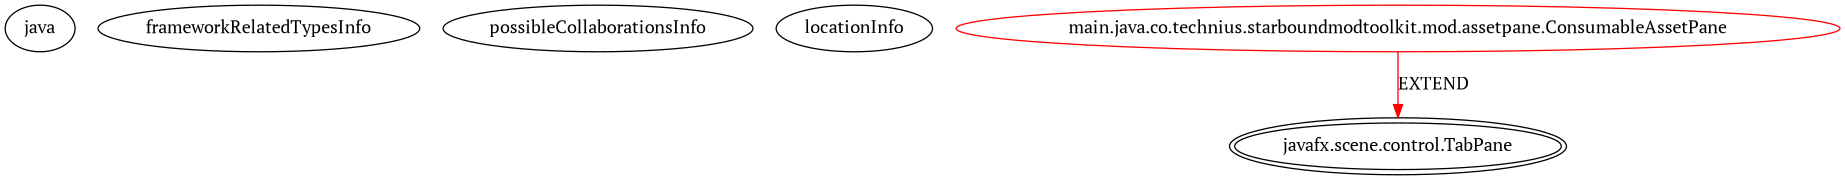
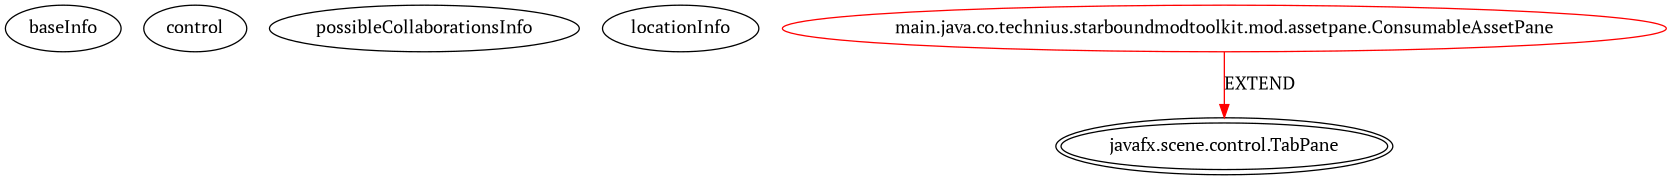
(40, 28) -> (63, 28)
(259, 28) -> (195, 28)
